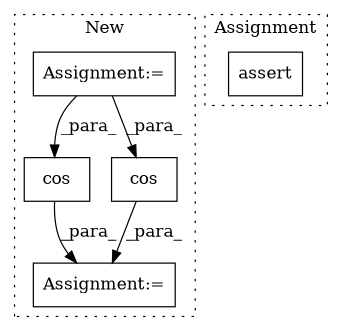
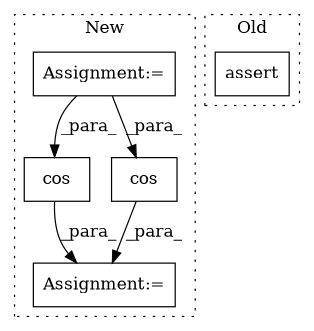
(266, 28) -> (252, 28)
